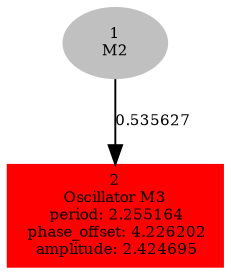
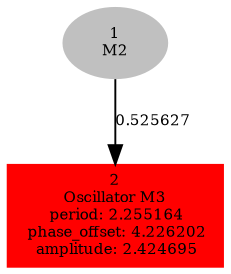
(156, 122) -> (156, 122)
